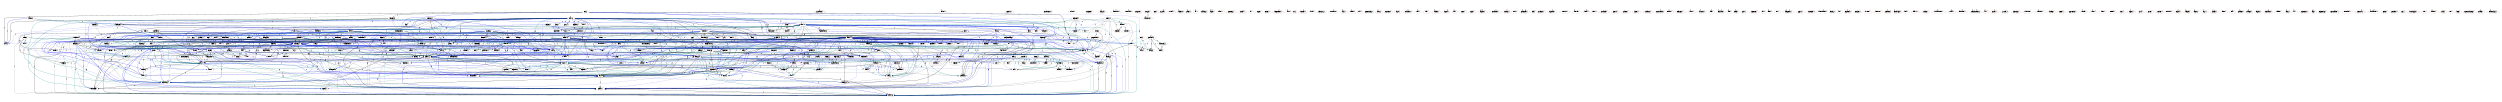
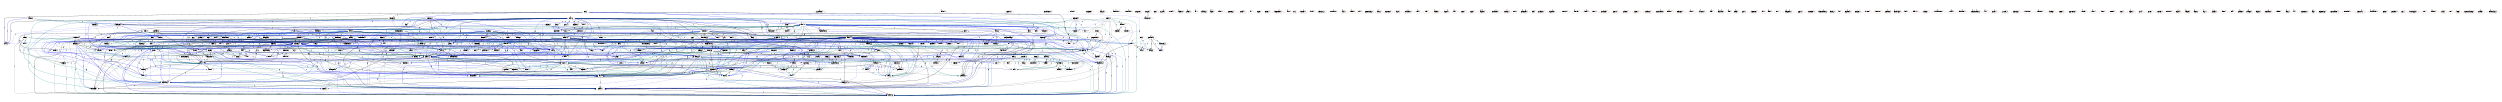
(1823, 12) -> (1823, 12)
